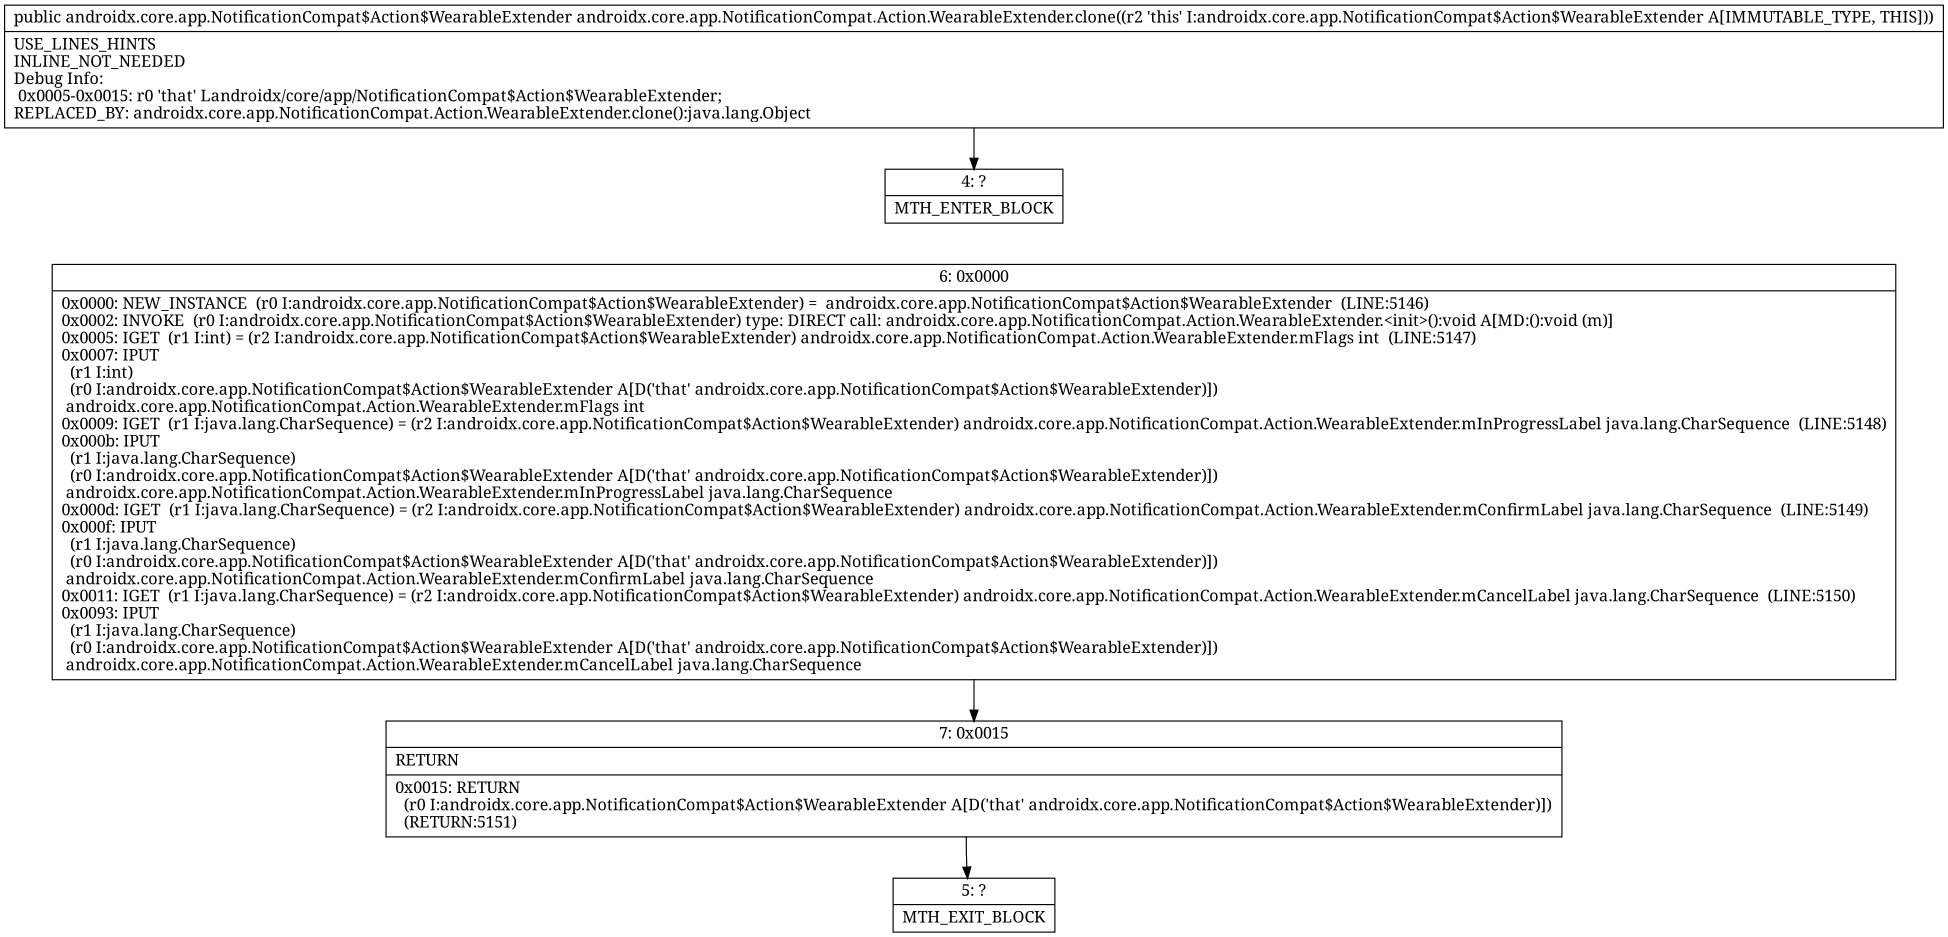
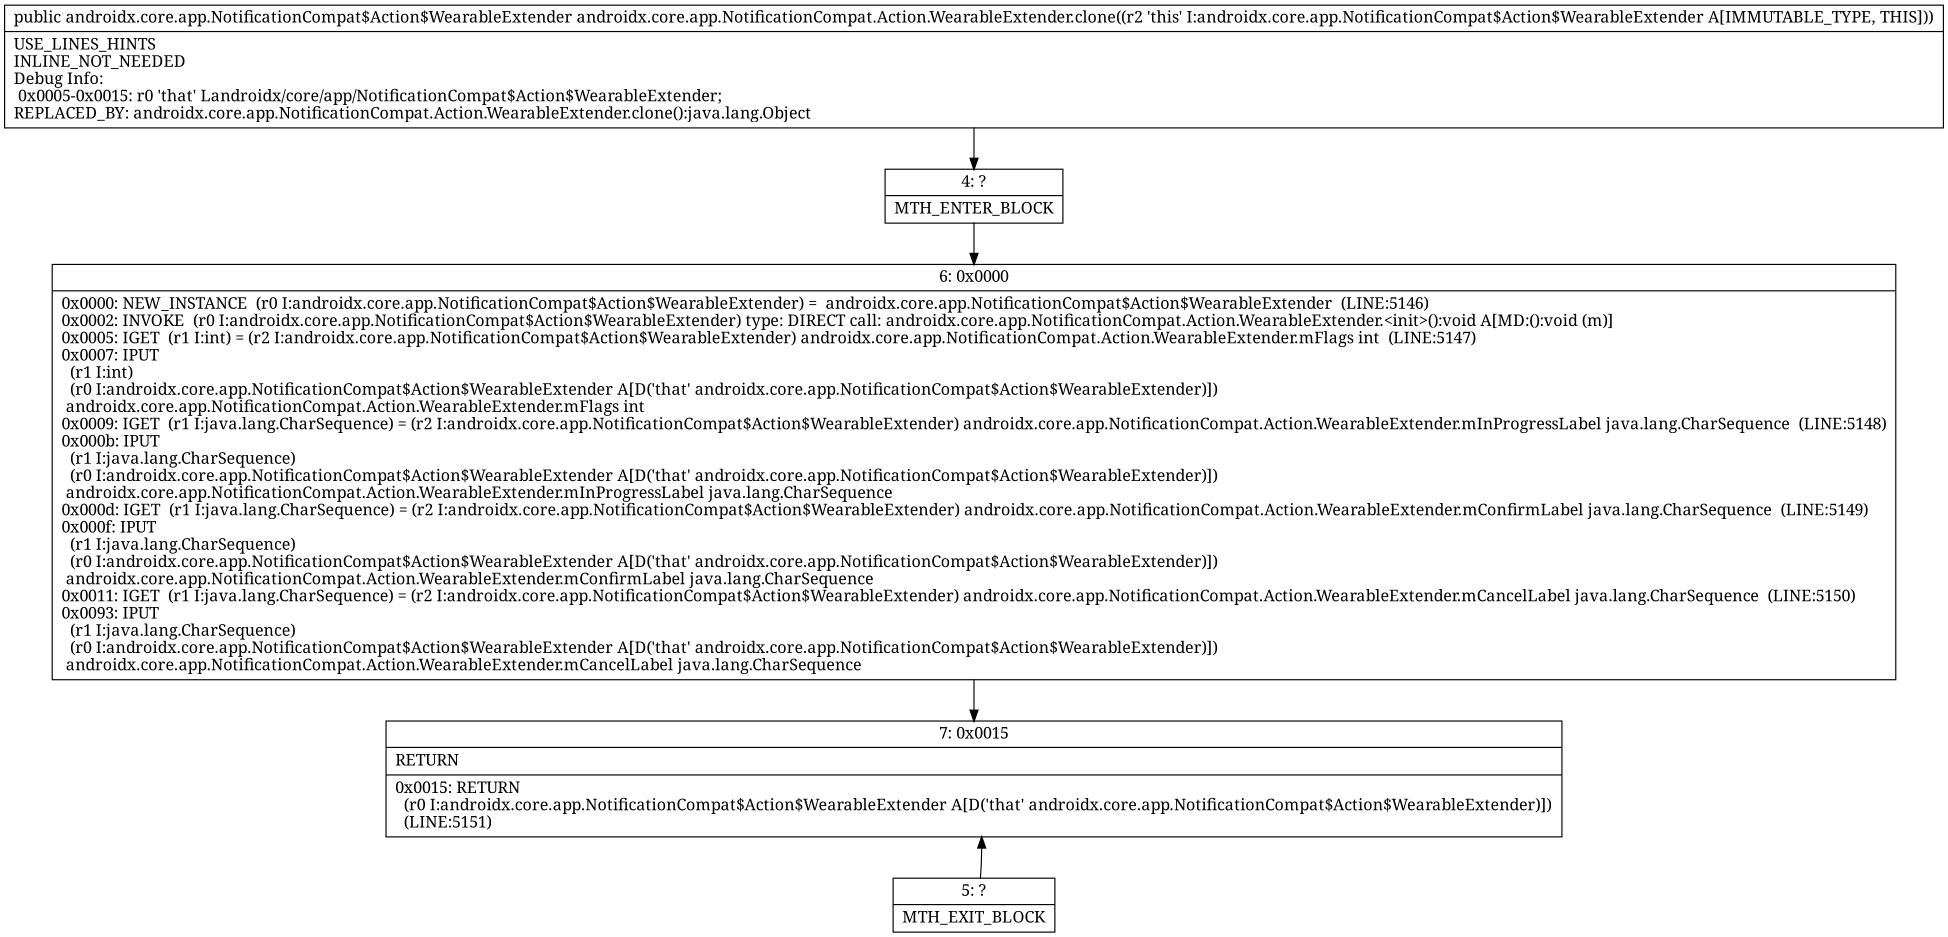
none -> (974, 238)
(456, 823) -> (444, 823)
(966, 852) -> (981, 863)
